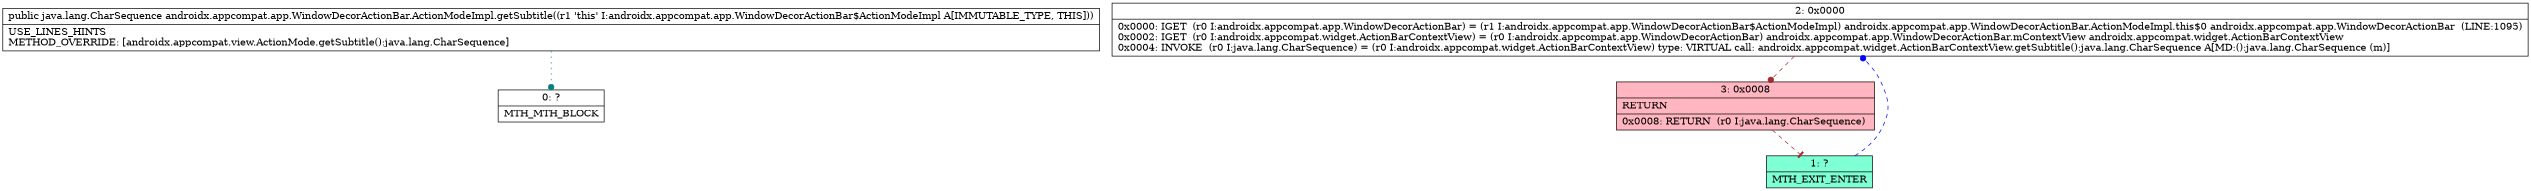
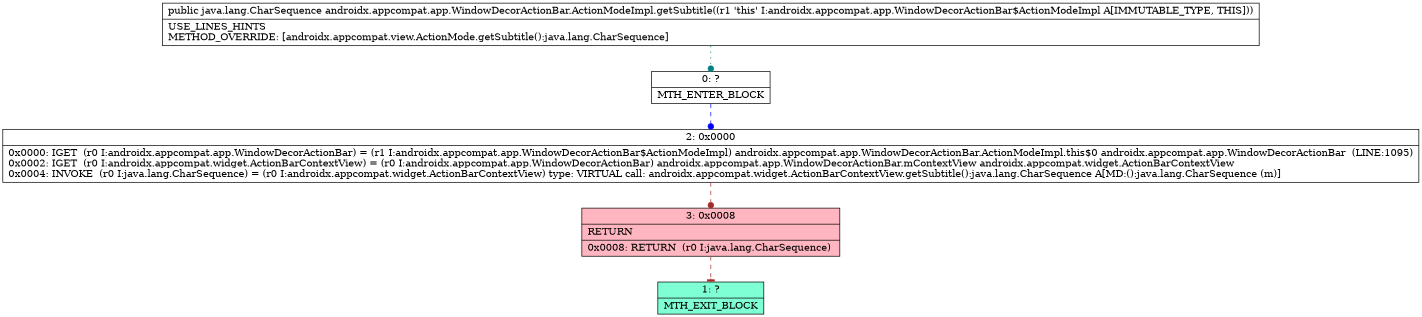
(1888, 111) -> (711, 114)
(551, 114) -> (711, 95)
(1819, 180) -> (711, 306)
